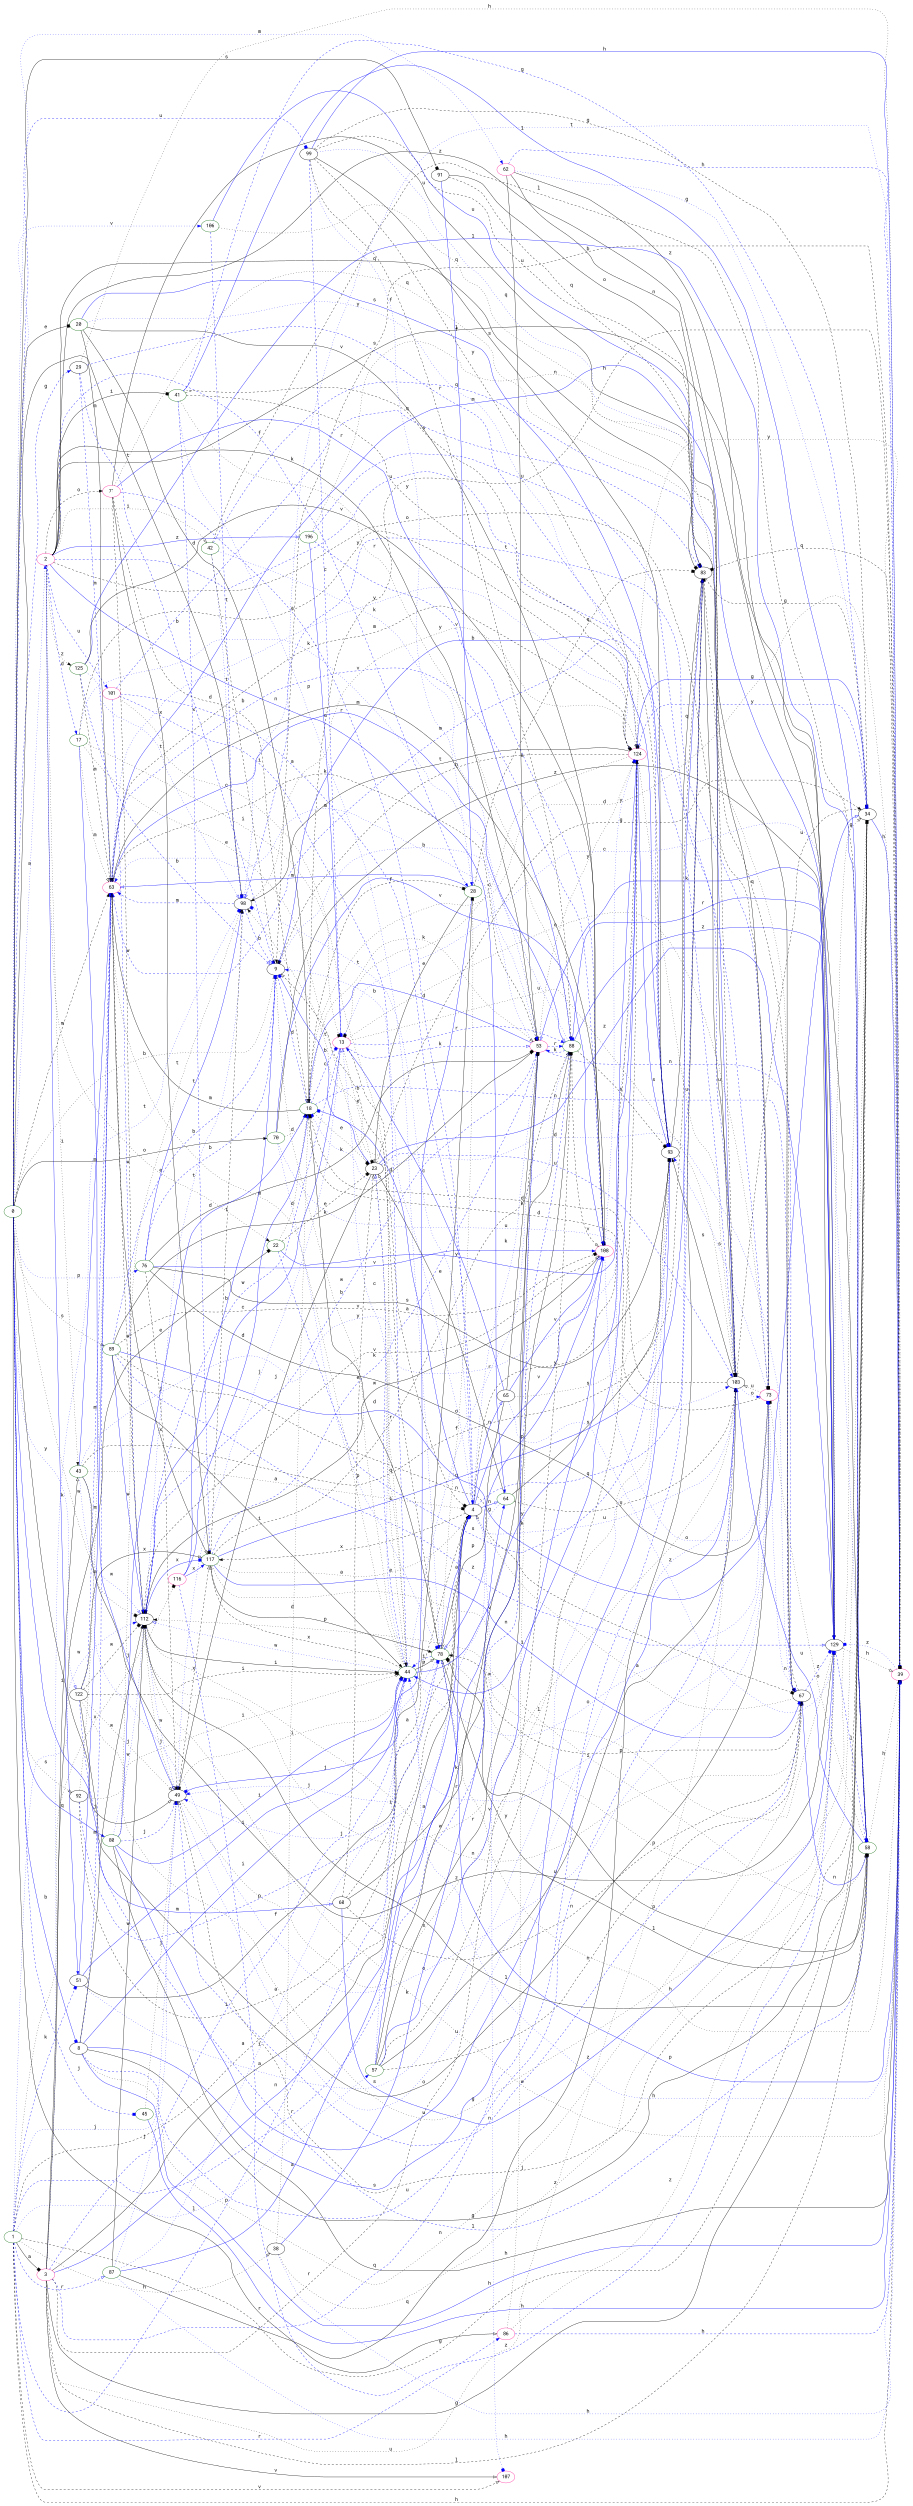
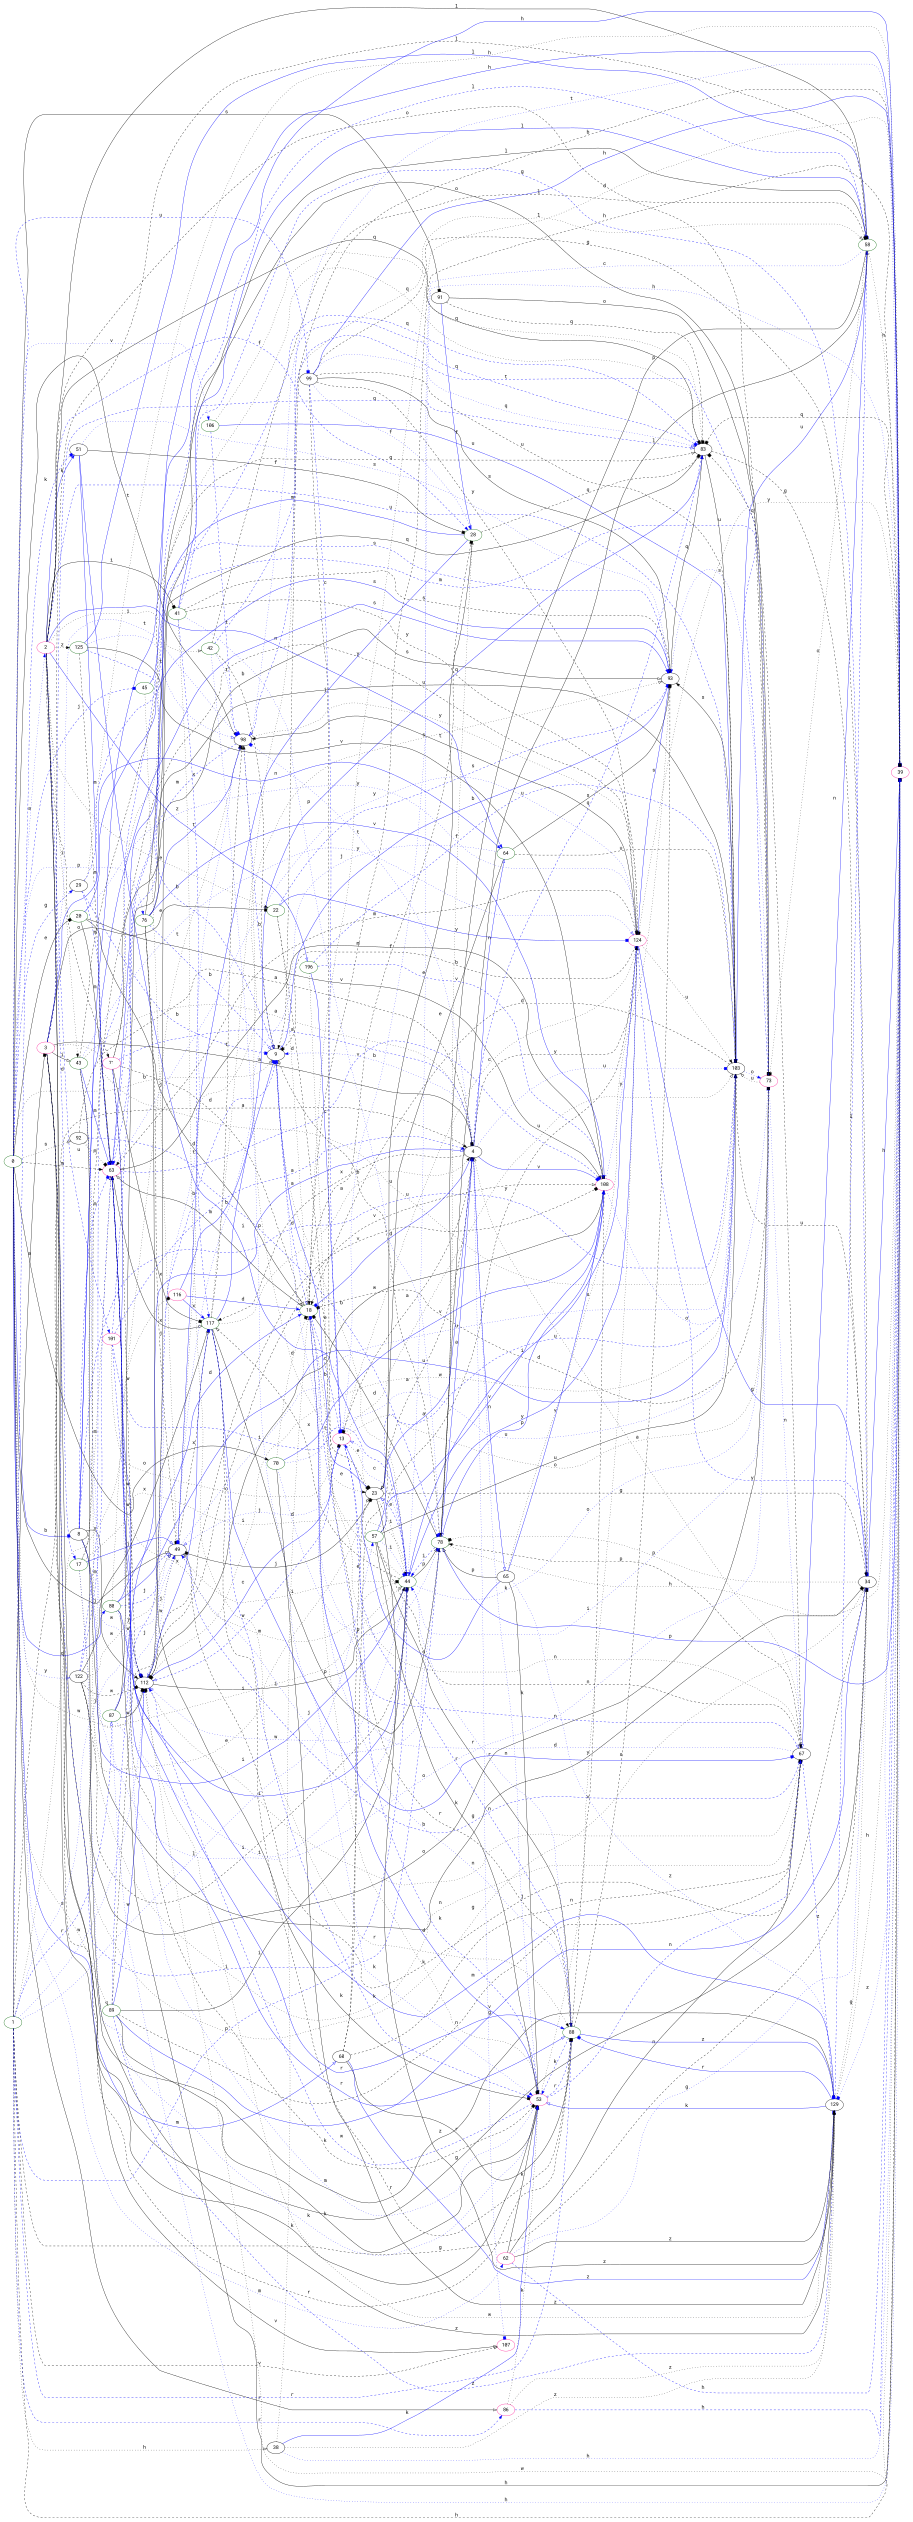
(775, 1060) -> (425, 2122)
(414, 2380) -> none
